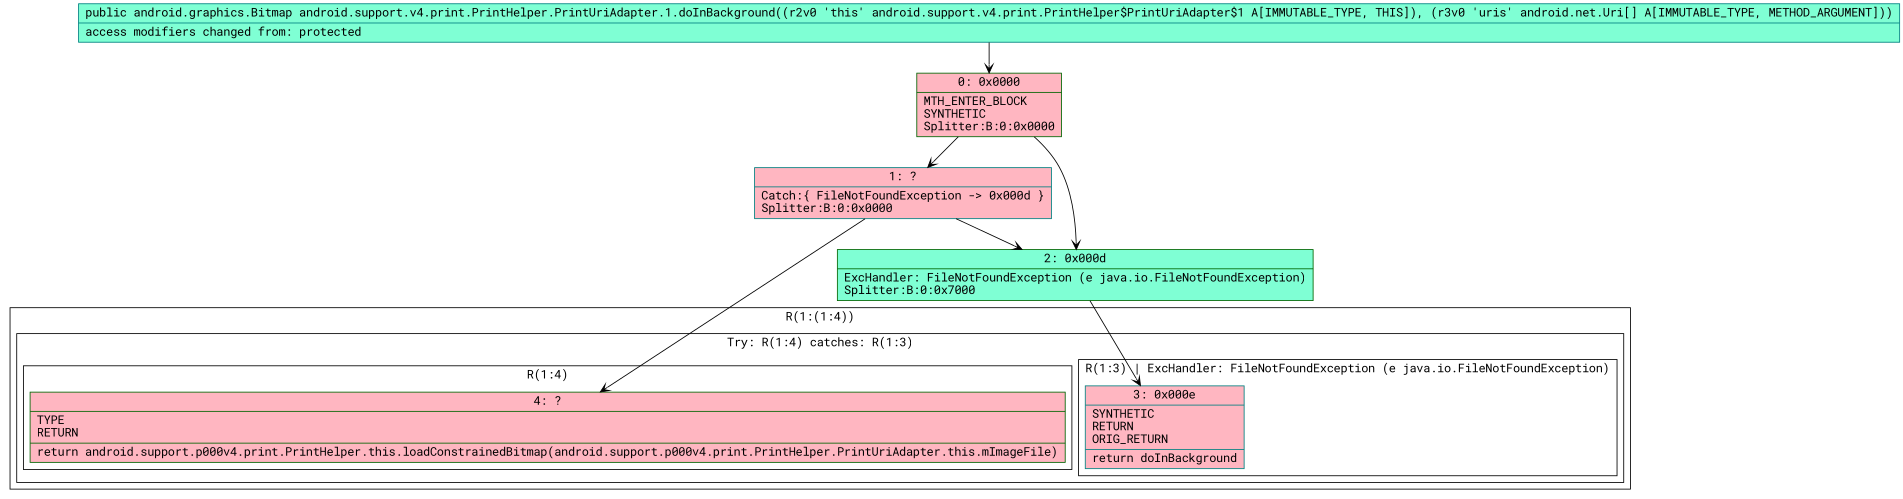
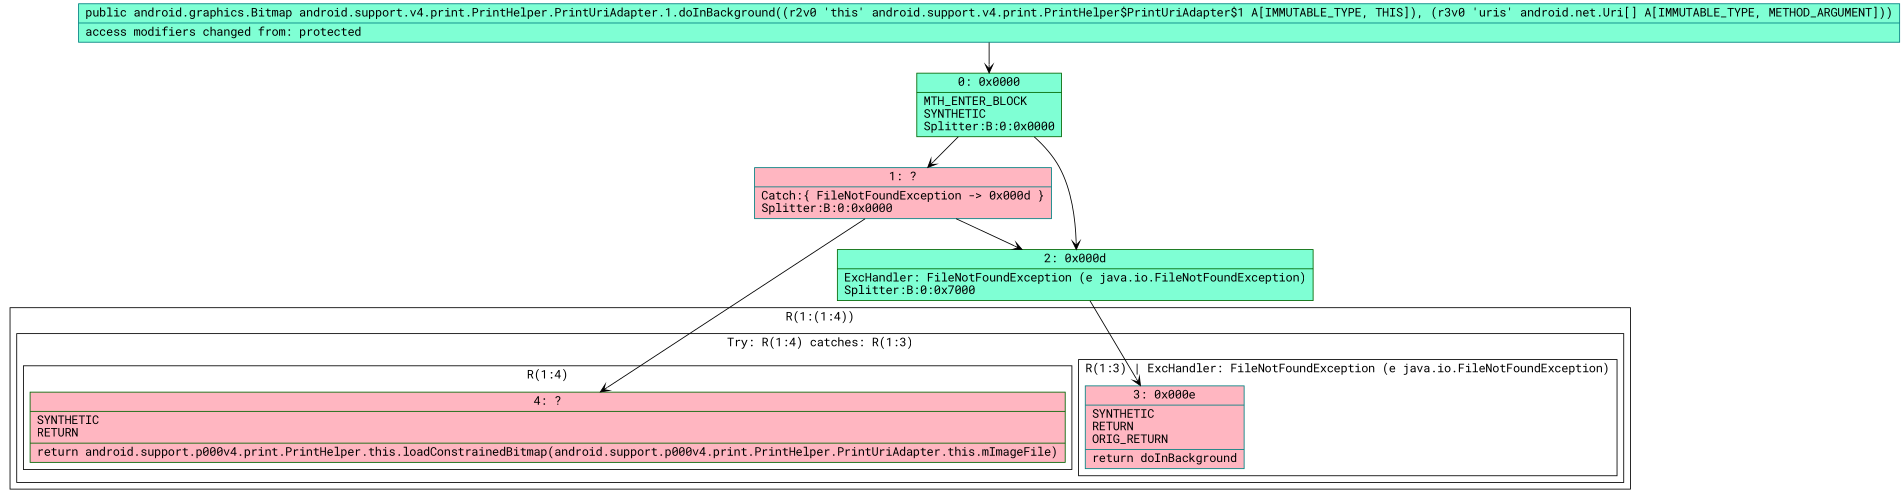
(989, 105) -> (989, 105)
(51, 421) -> (68, 421)
